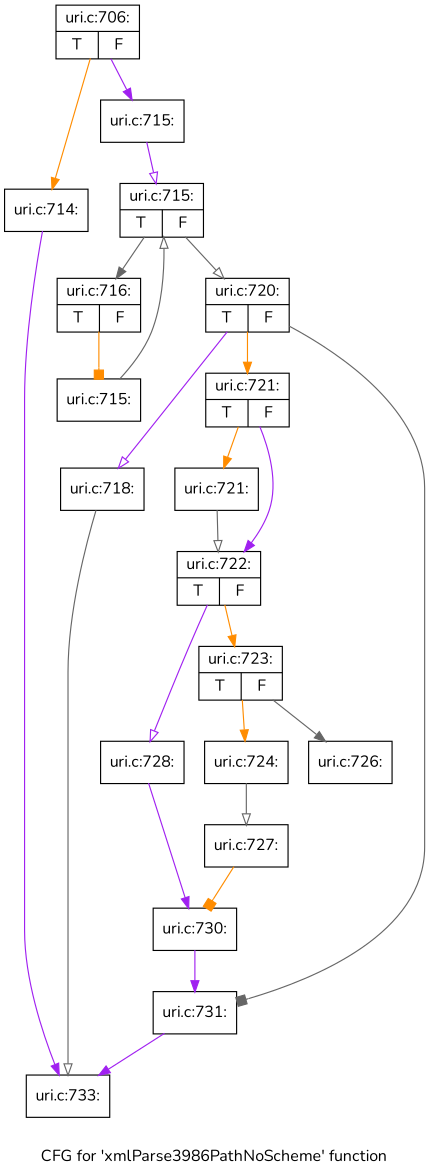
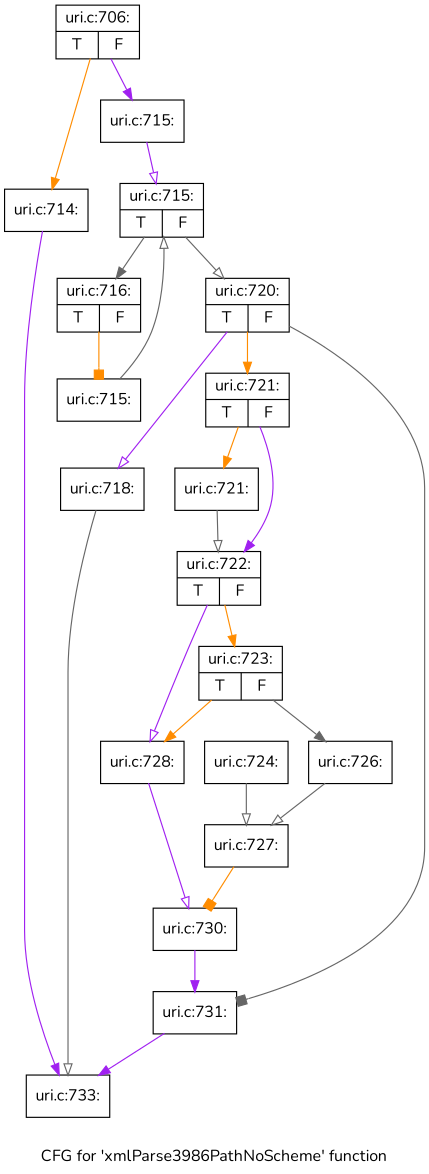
(243, 715) -> (192, 717)
none -> (303, 801)
(167, 840) -> (167, 840)
